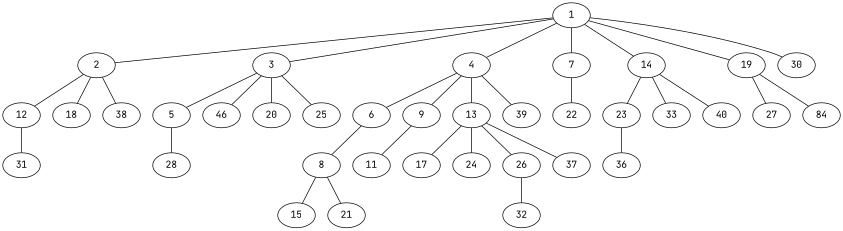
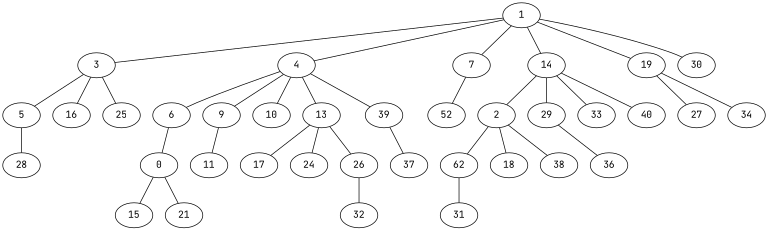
(334, 40) -> (522, 90)
(22, 115) -> (459, 165)
(222, 115) -> (72, 115)
(272, 115) -> none
none -> (272, 115)
(572, 115) -> (447, 115)
(622, 115) -> (547, 115)
(822, 115) -> (747, 115)
(522, 140) -> (397, 140)
(322, 165) -> (159, 165)
